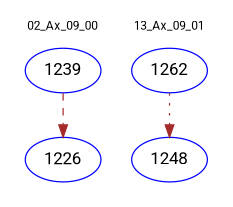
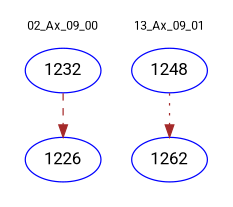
(63, 71) -> (63, 71)
(170, 109) -> (170, 109)
